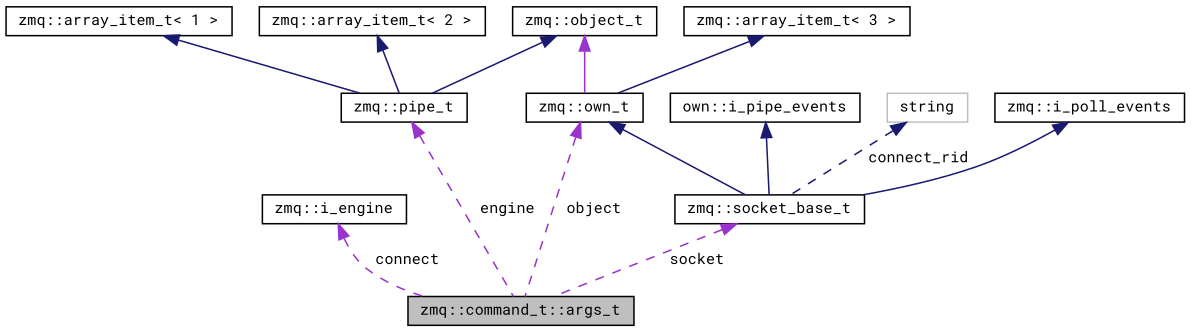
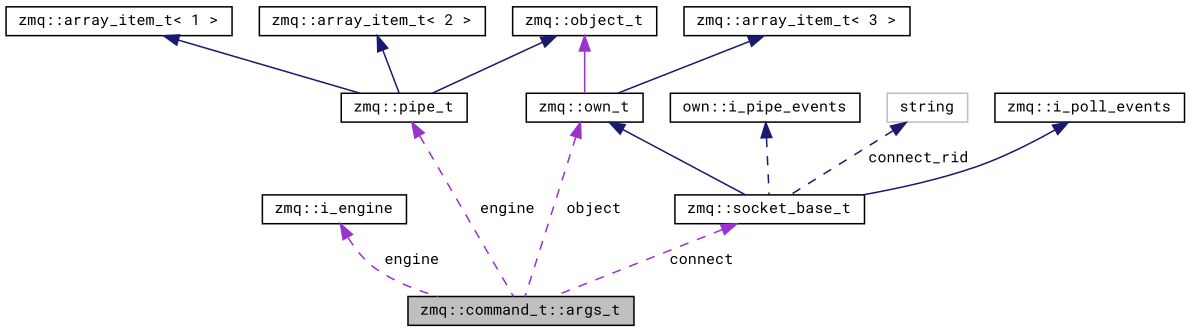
(768, 166) -> (768, 166)
(403, 260) -> (408, 260)
(693, 260) -> (698, 260)
